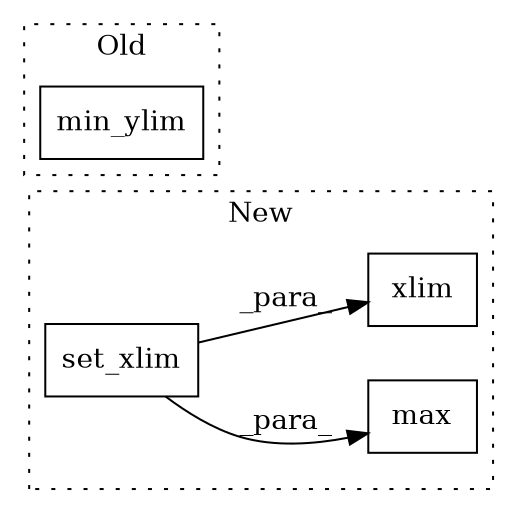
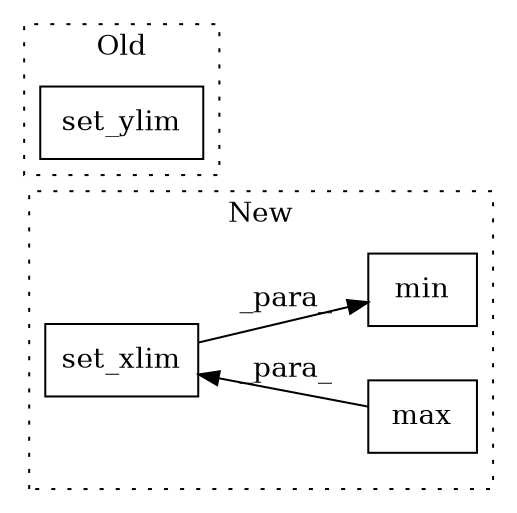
(122, 123) -> (122, 123)
(423, 290) -> (423, 290)
(252, 440) -> (293, 392)
